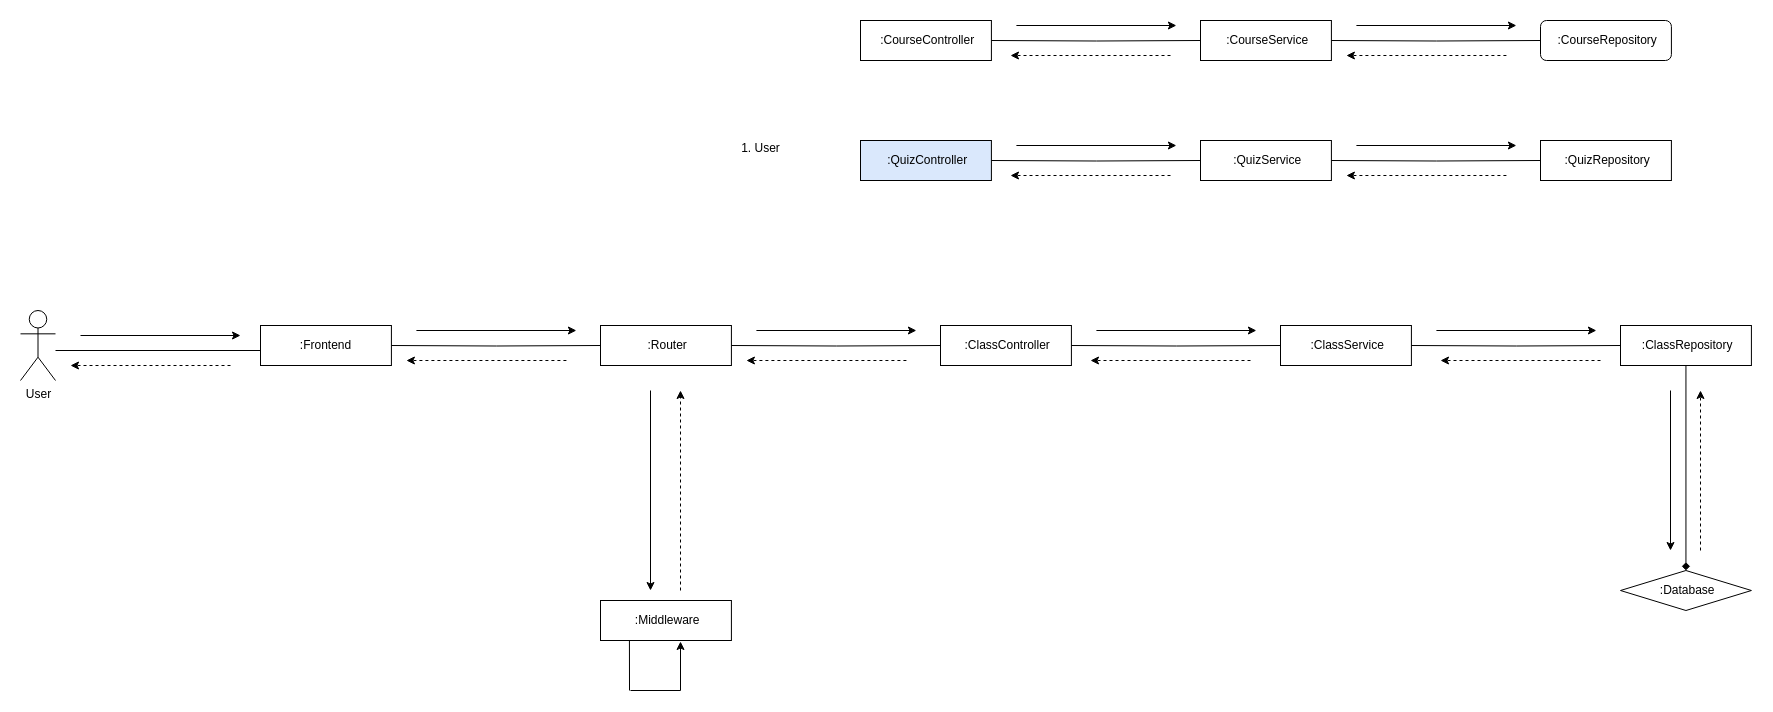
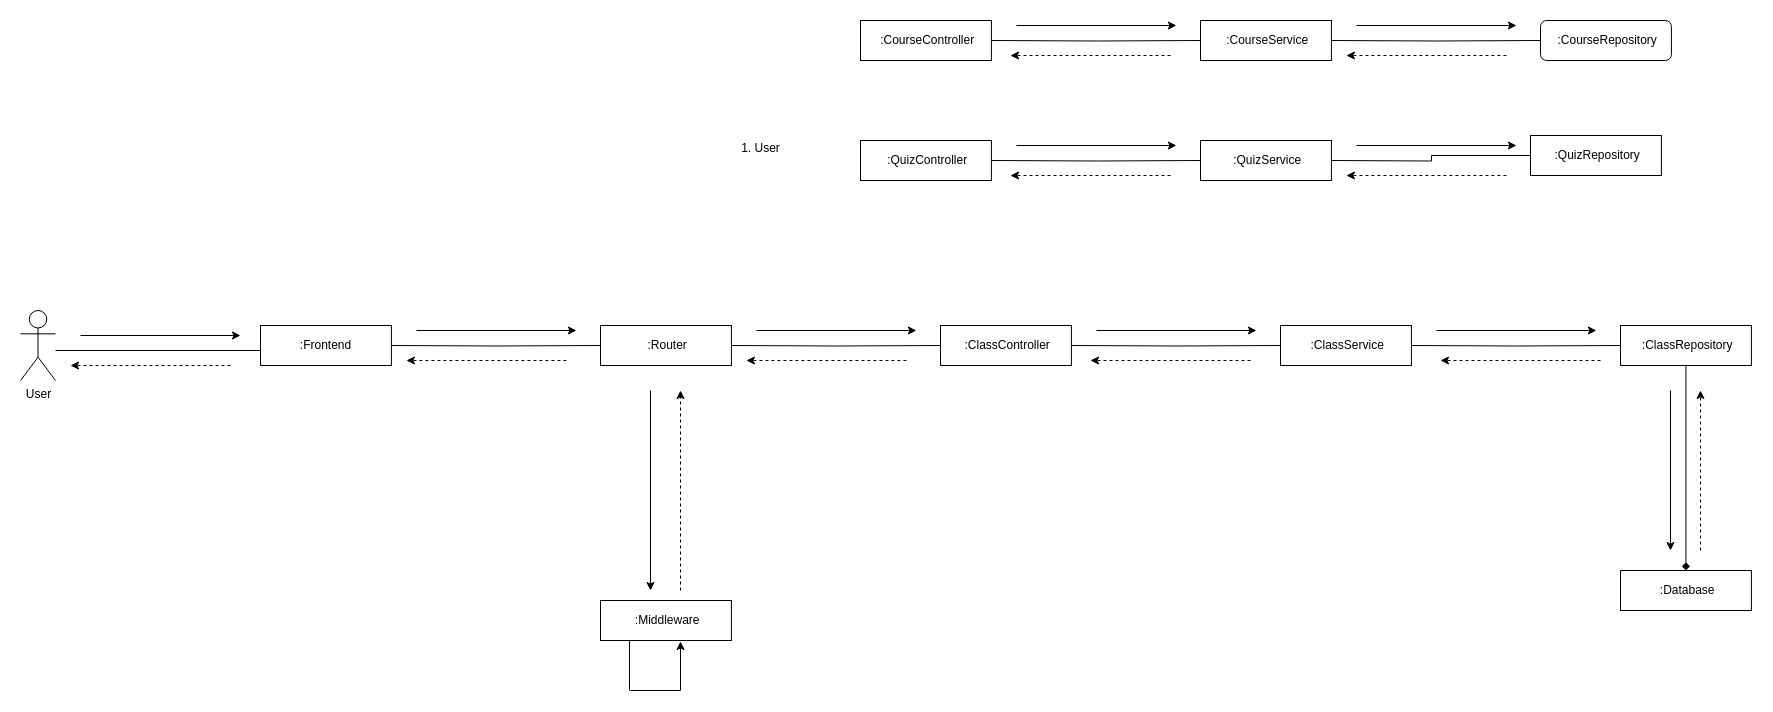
(926, 161) -> (926, 161)
(1606, 161) -> (1596, 156)
(1686, 591) -> (1686, 591)
